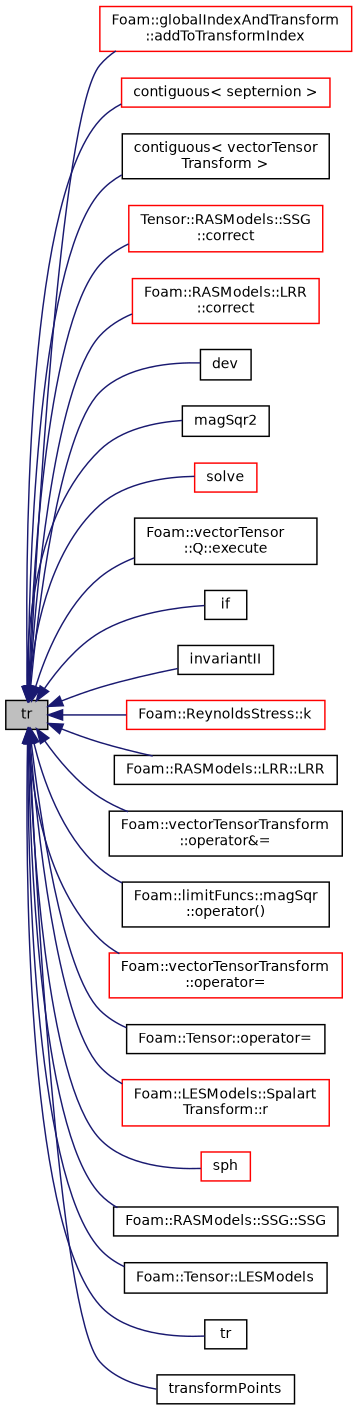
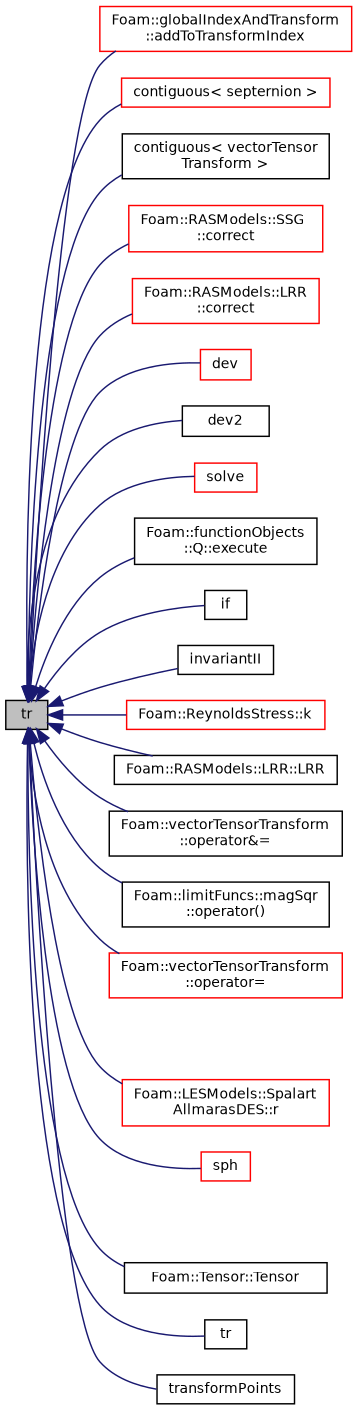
(226, 229) -> (226, 229)
(226, 365) -> (226, 365)
(226, 421) -> (226, 421)
(226, 541) -> (226, 541)
(226, 1039) -> none
(226, 1103) -> (226, 1103)
(226, 1221) -> none
(226, 1278) -> (226, 1278)
